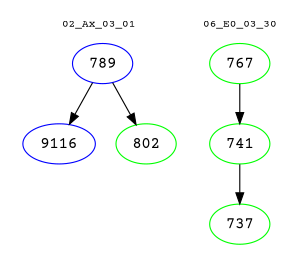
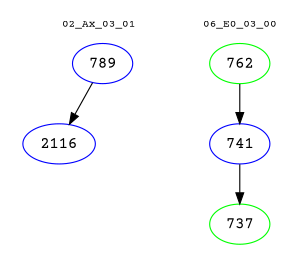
(240, 24) -> (240, 24)
(240, 64) -> (240, 64)
(59, 144) -> (59, 144)
(146, 144) -> none
(240, 144) -> (240, 144)
